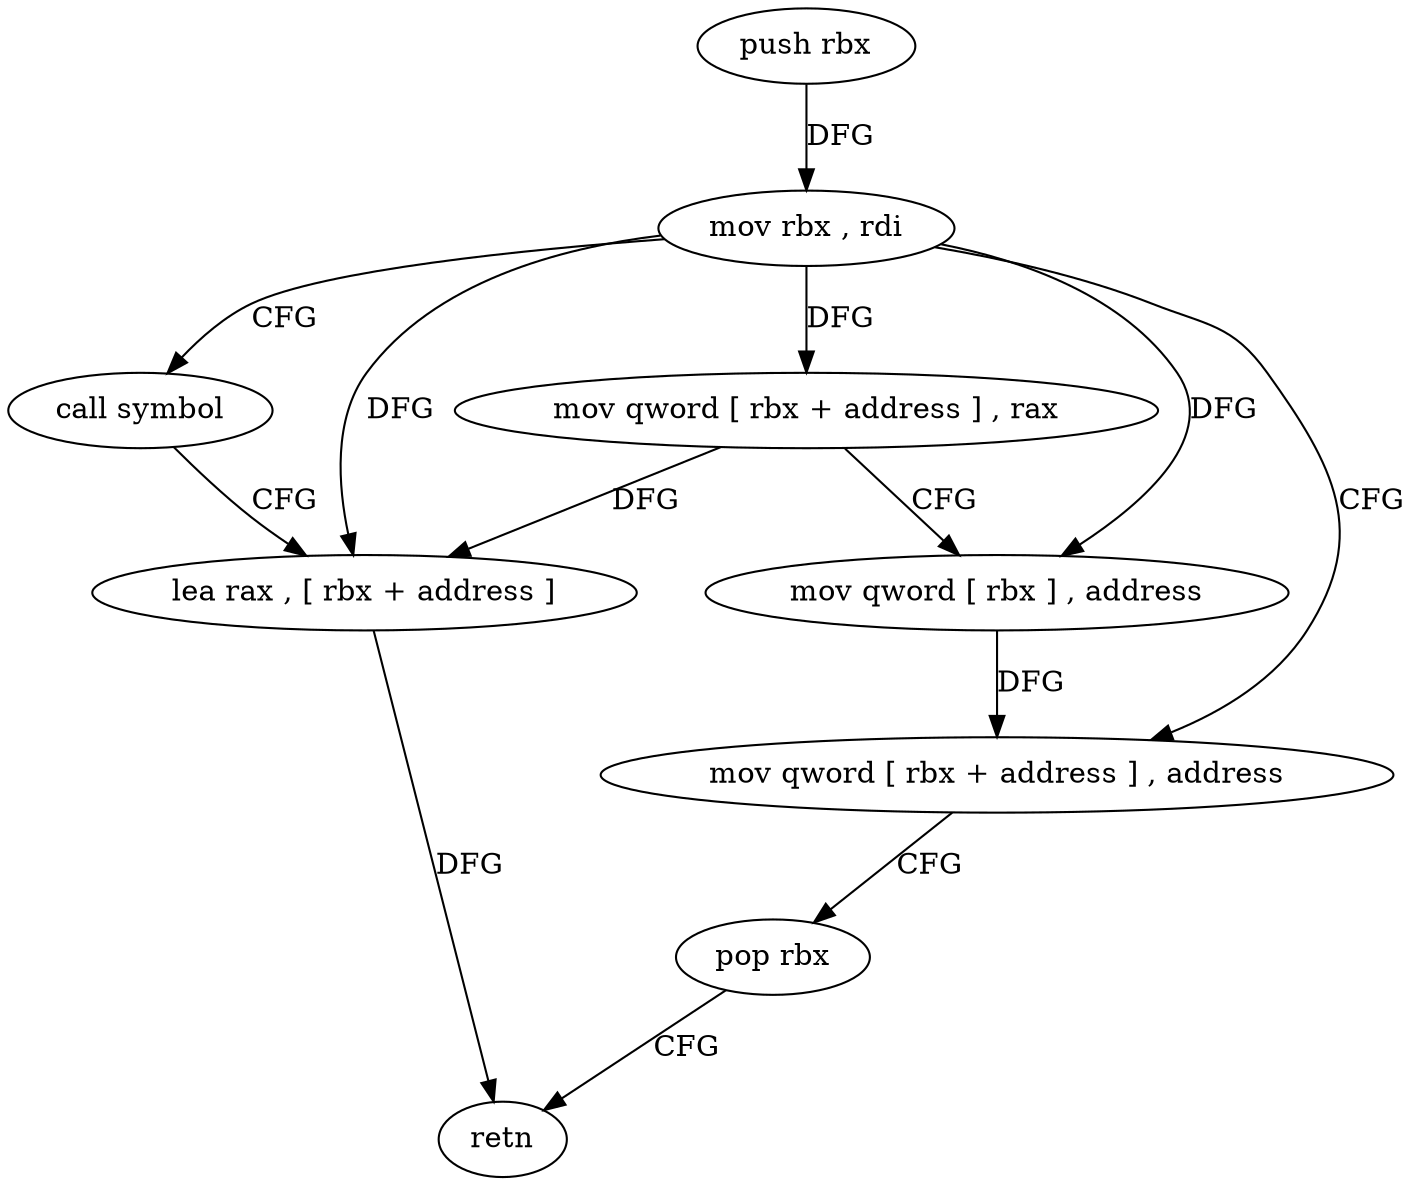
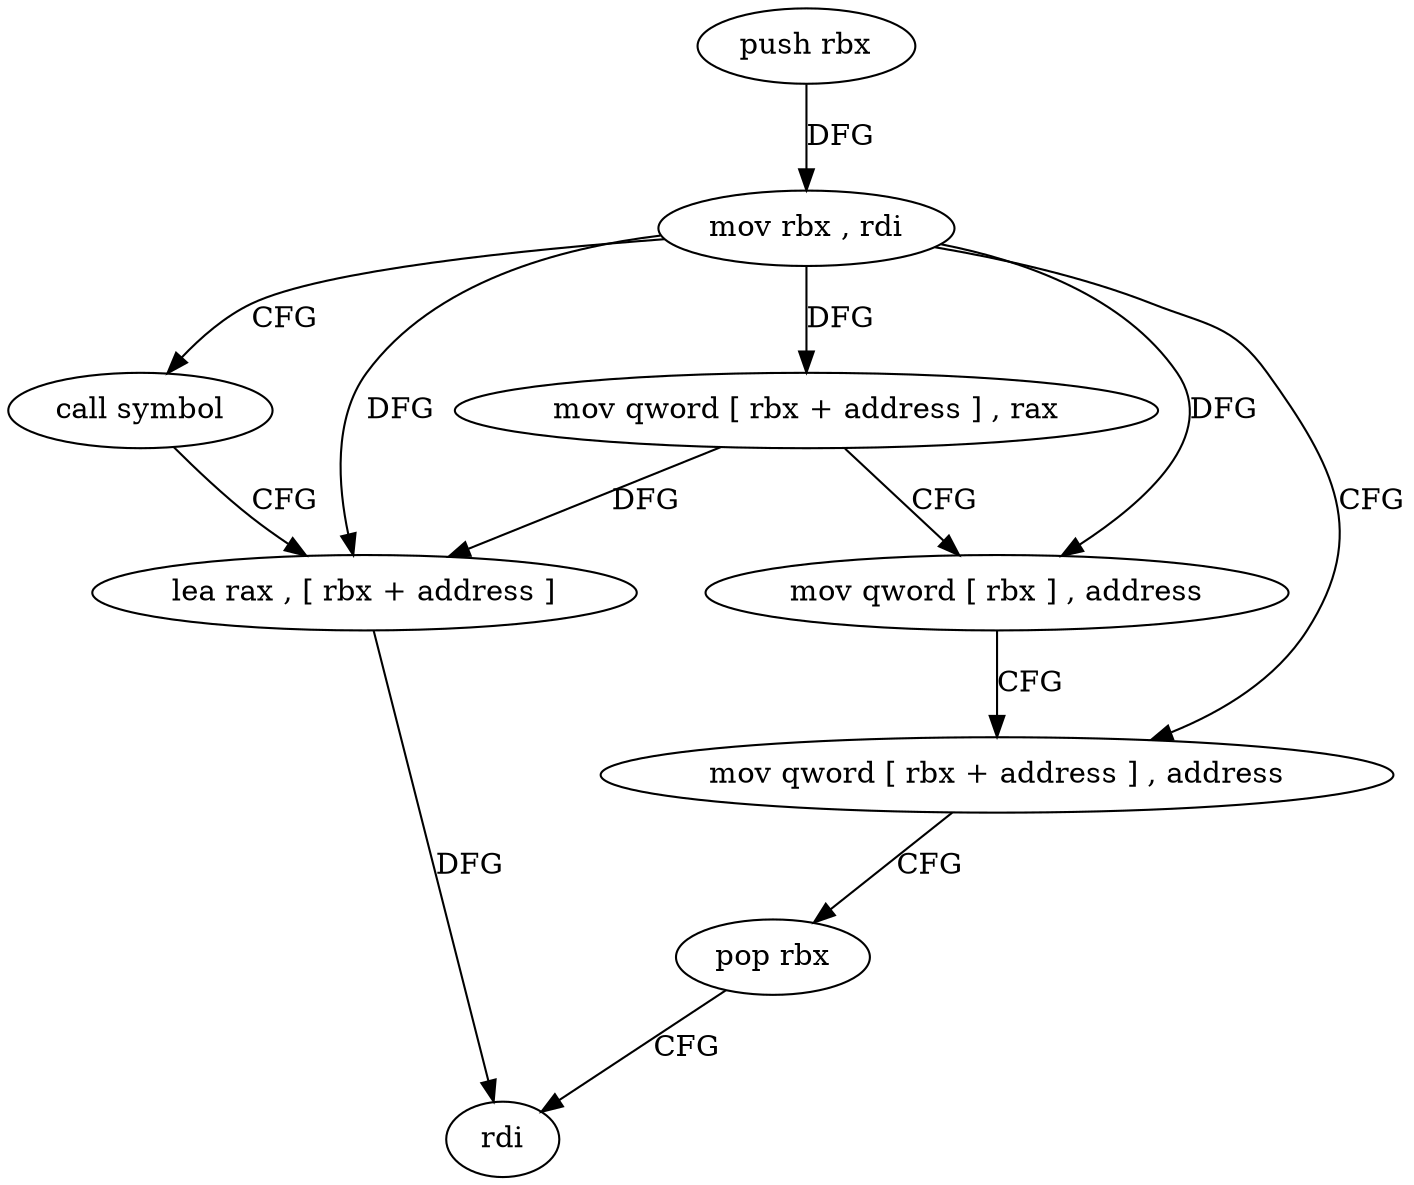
(1032, 684) -> (1031, 684)
(503, 1139) -> (503, 1139)
